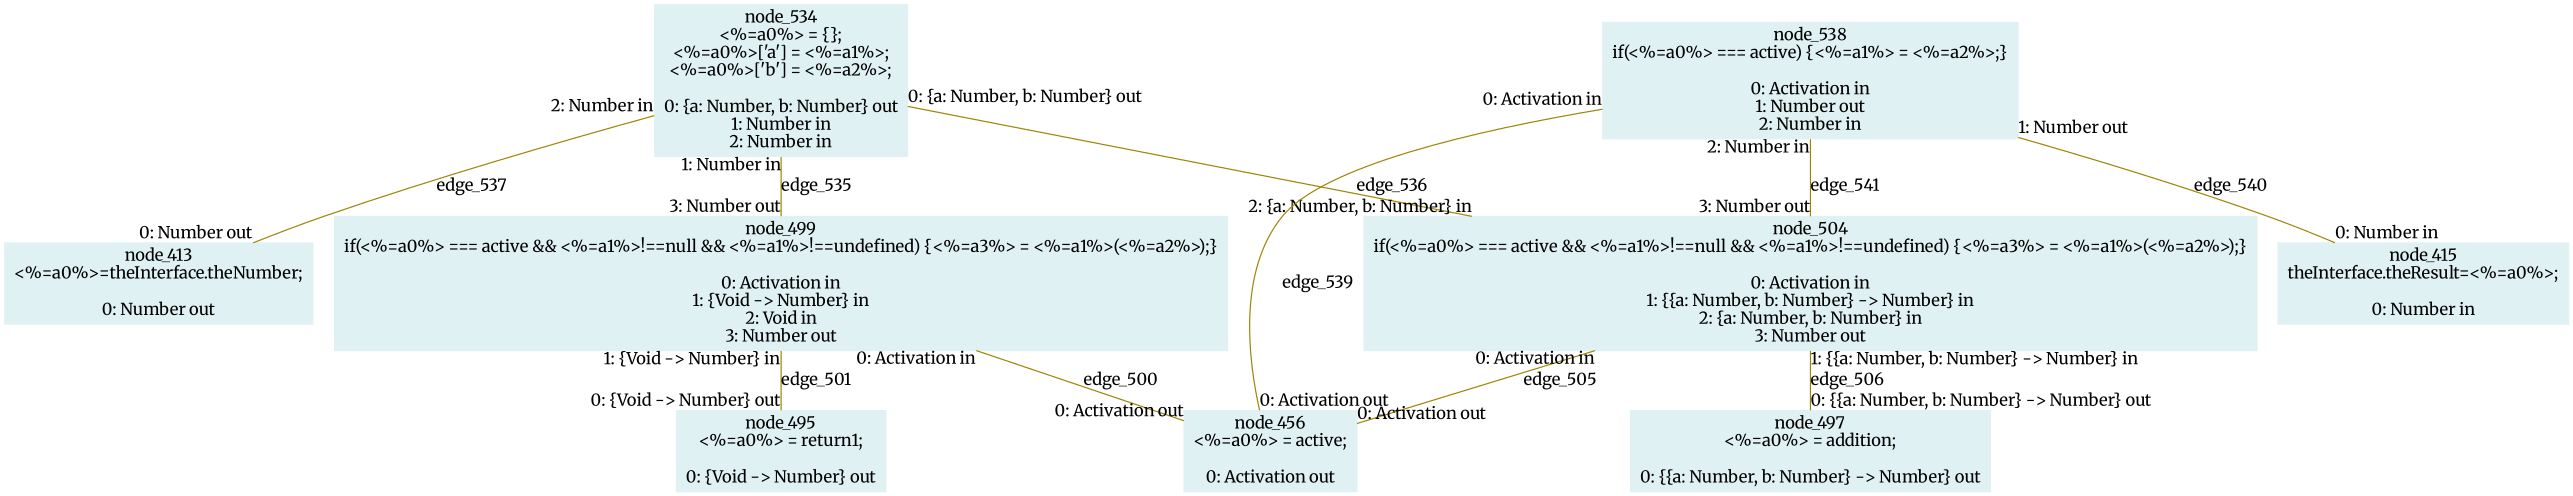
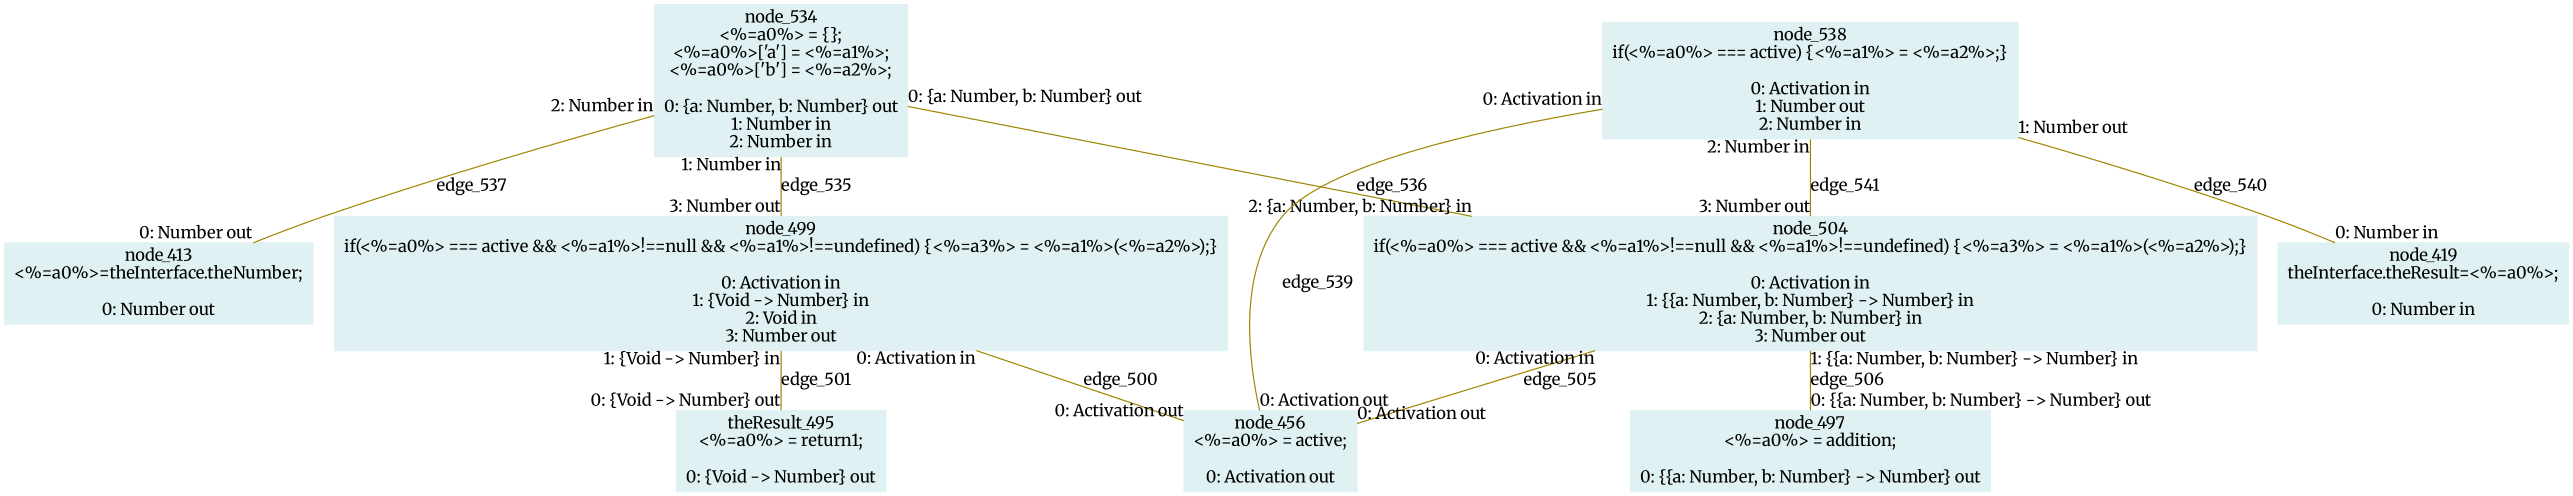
(2423, 284) -> (2423, 284)
(781, 451) -> (781, 451)
